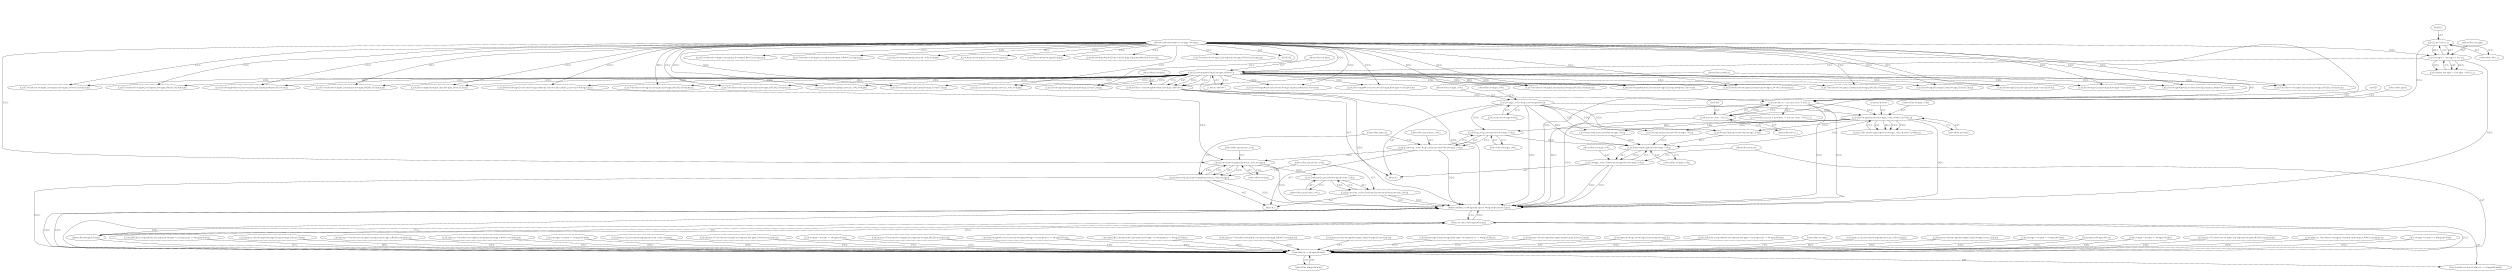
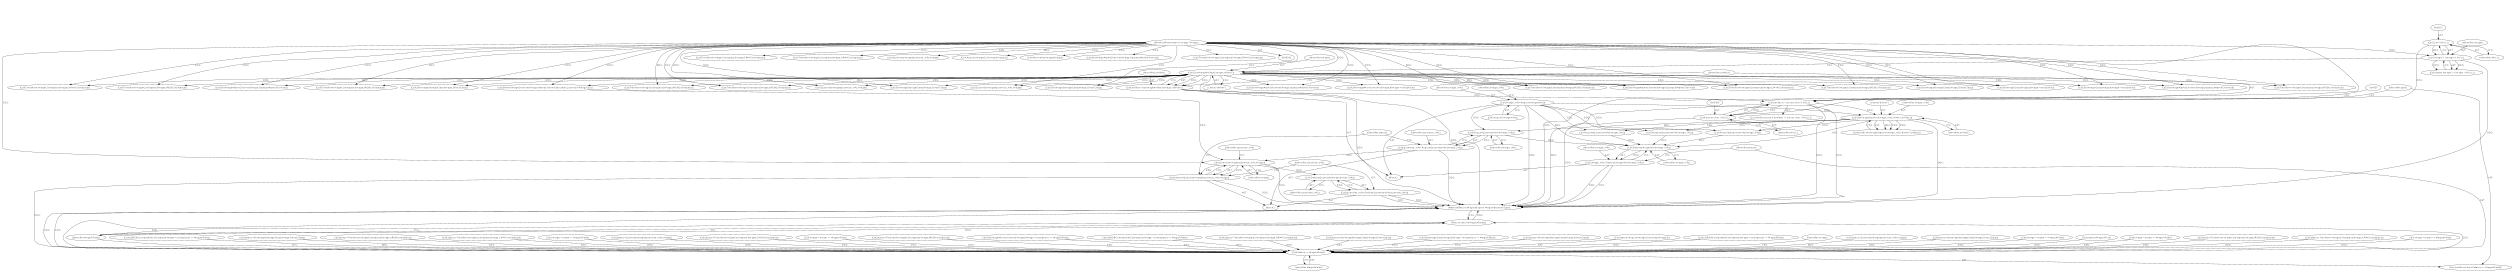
(1998, 224) -> (2482, 149)
